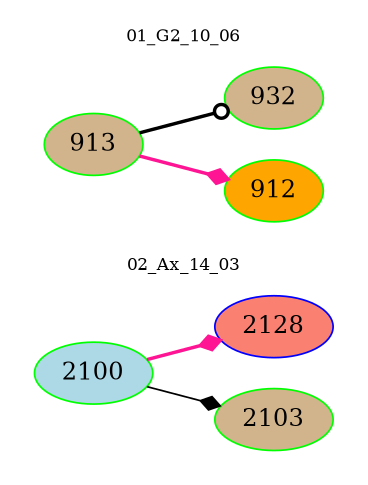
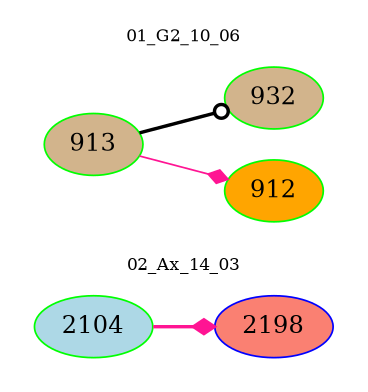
(174, 165) -> (174, 165)
(274, 327) -> (274, 327)
(94, 373) -> (94, 327)
(274, 420) -> none
